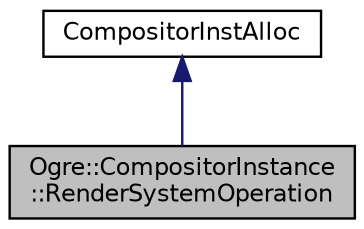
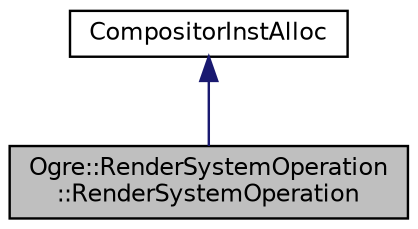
(182, 182) -> (209, 182)
